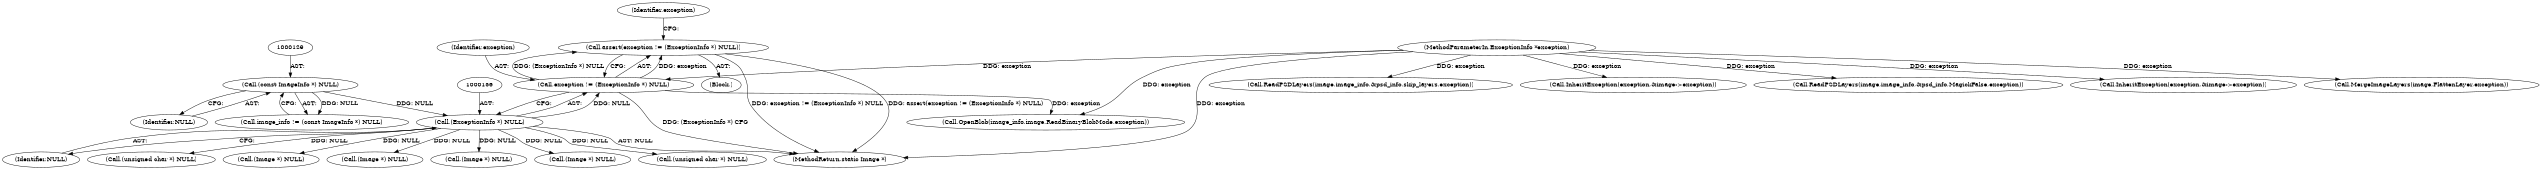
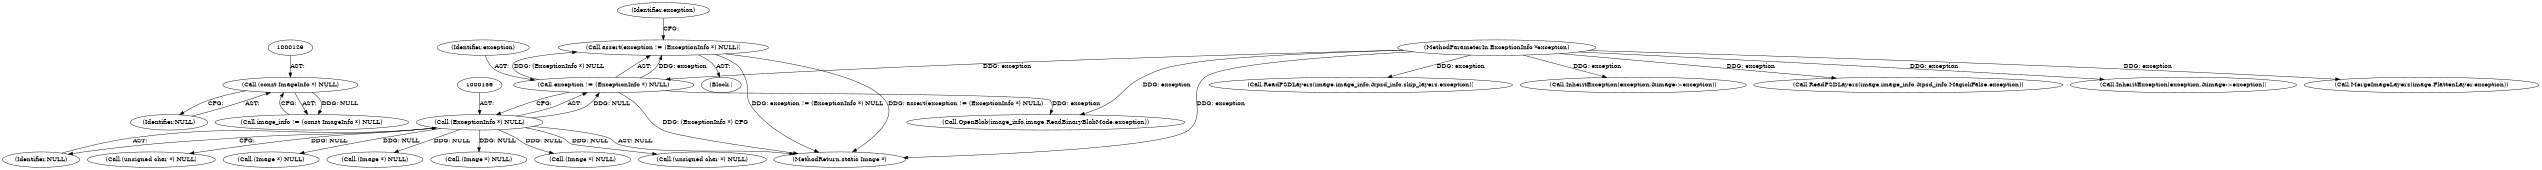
(612, 62) -> none
(383, 103) -> none
